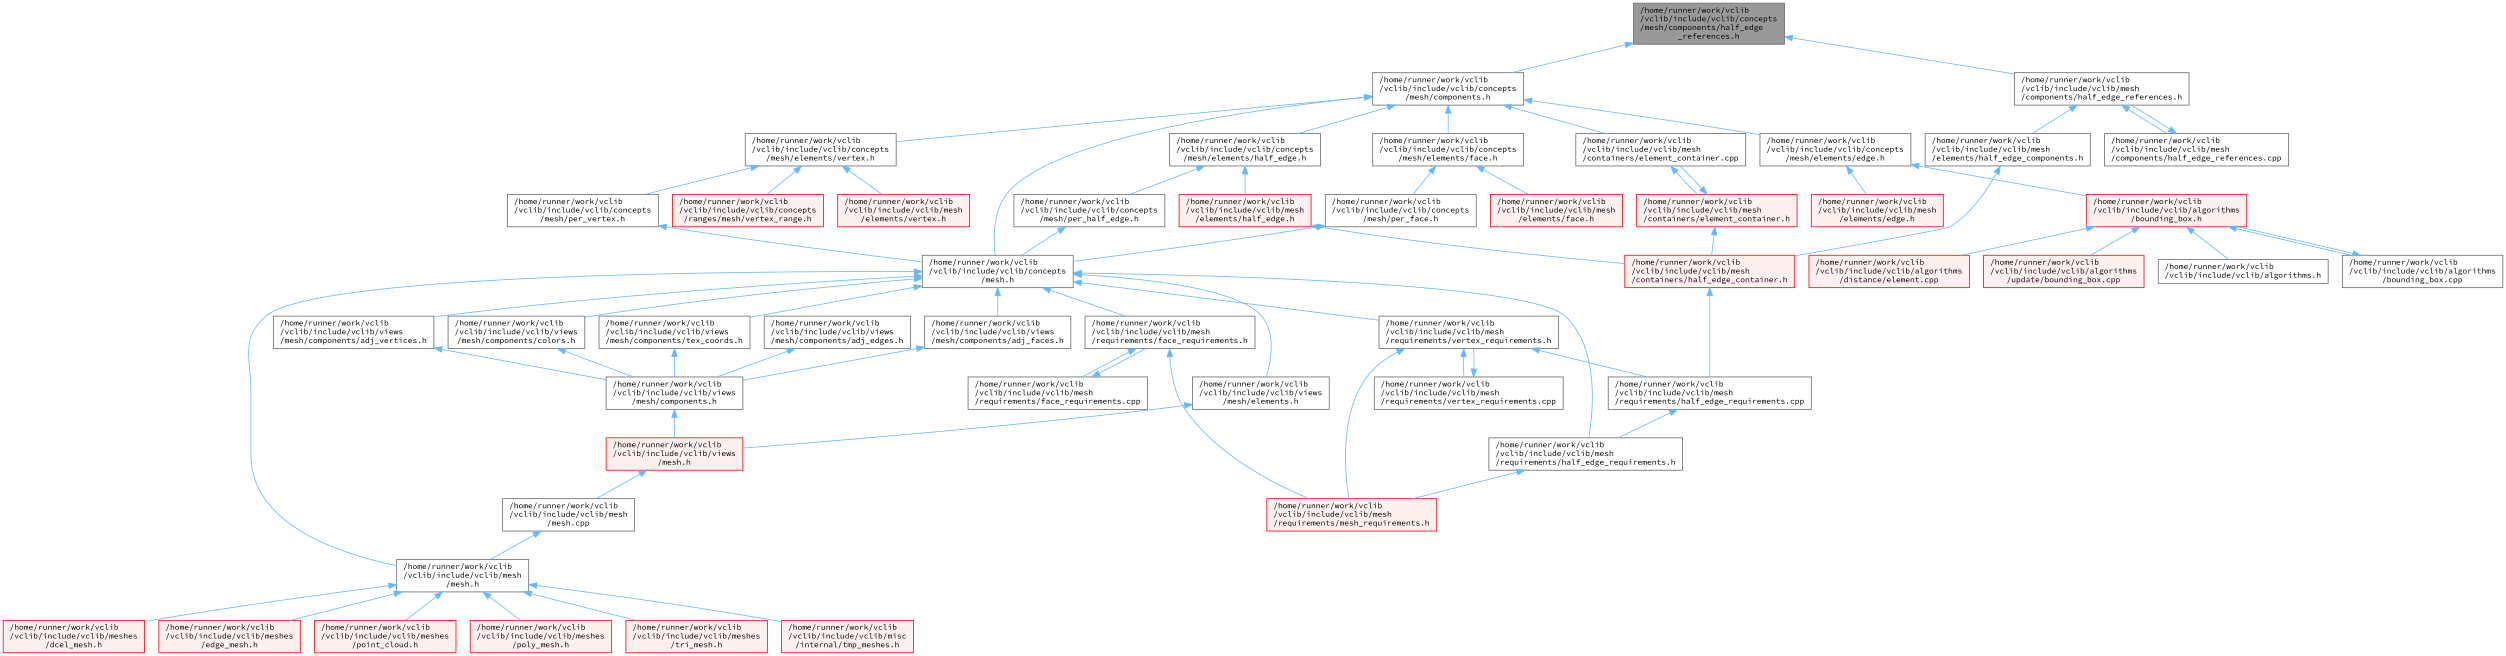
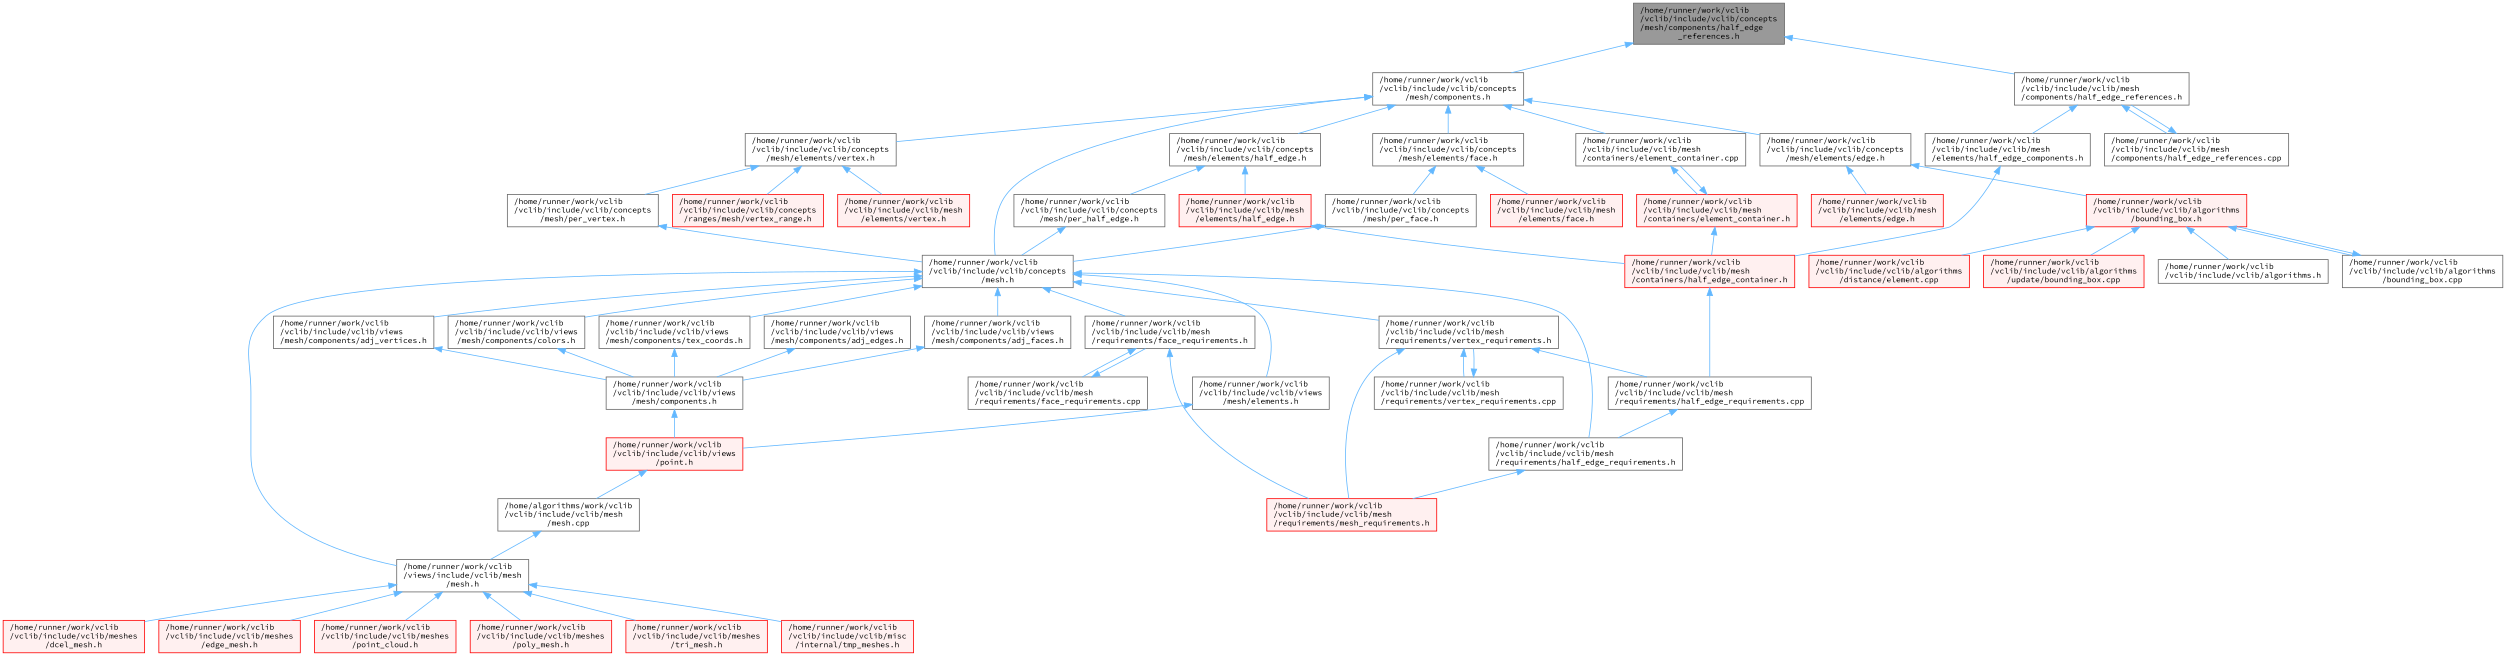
(675, 454) -> (675, 454)
(569, 515) -> (569, 515)
(463, 576) -> (463, 576)
